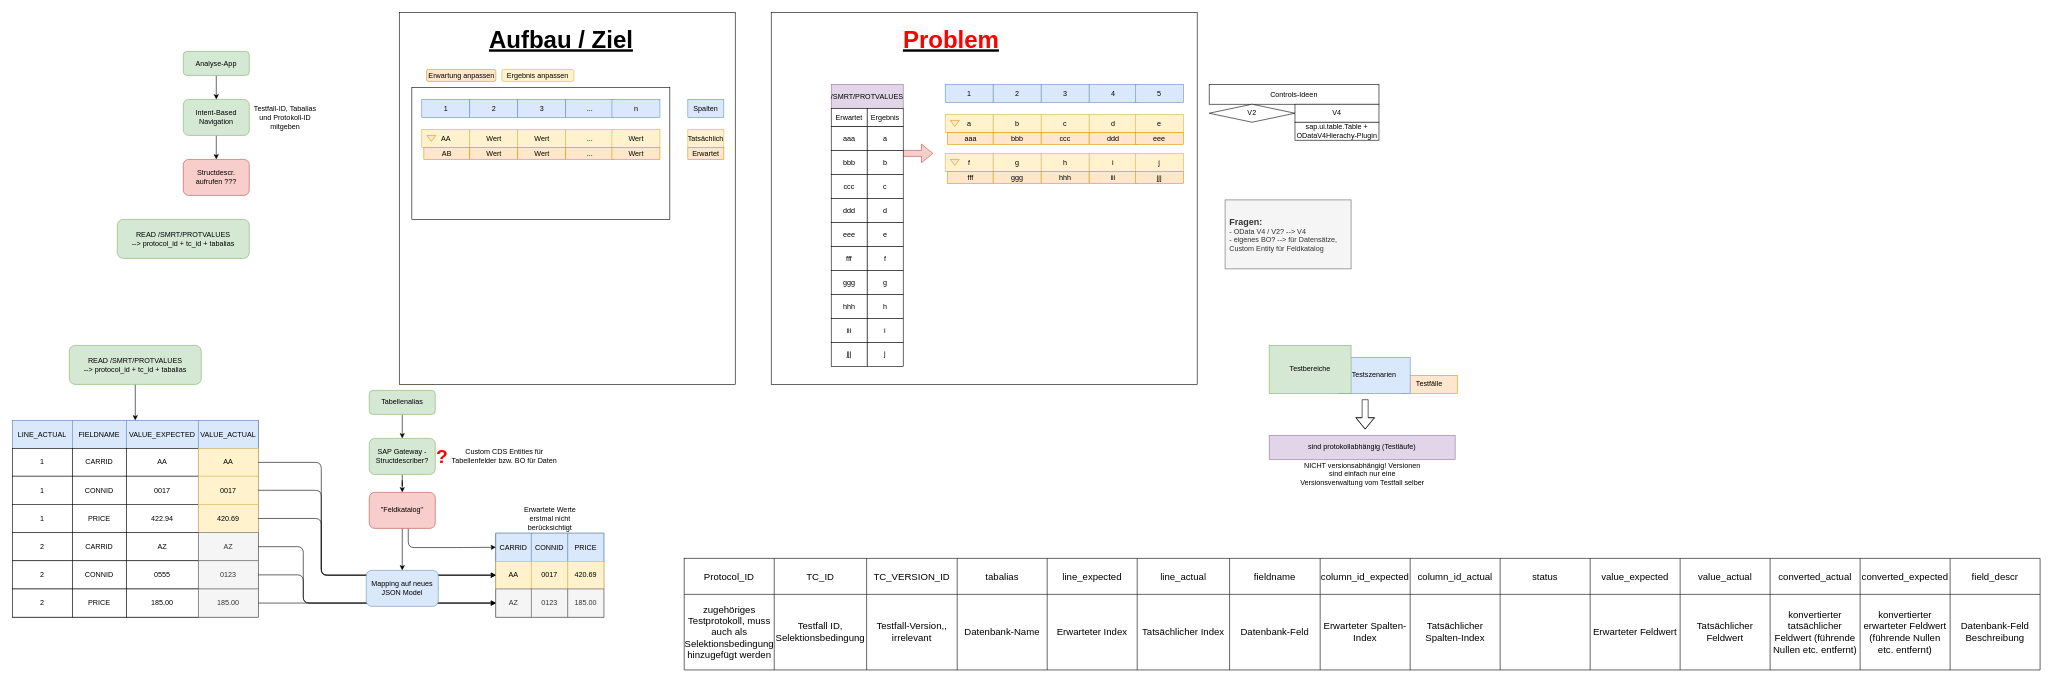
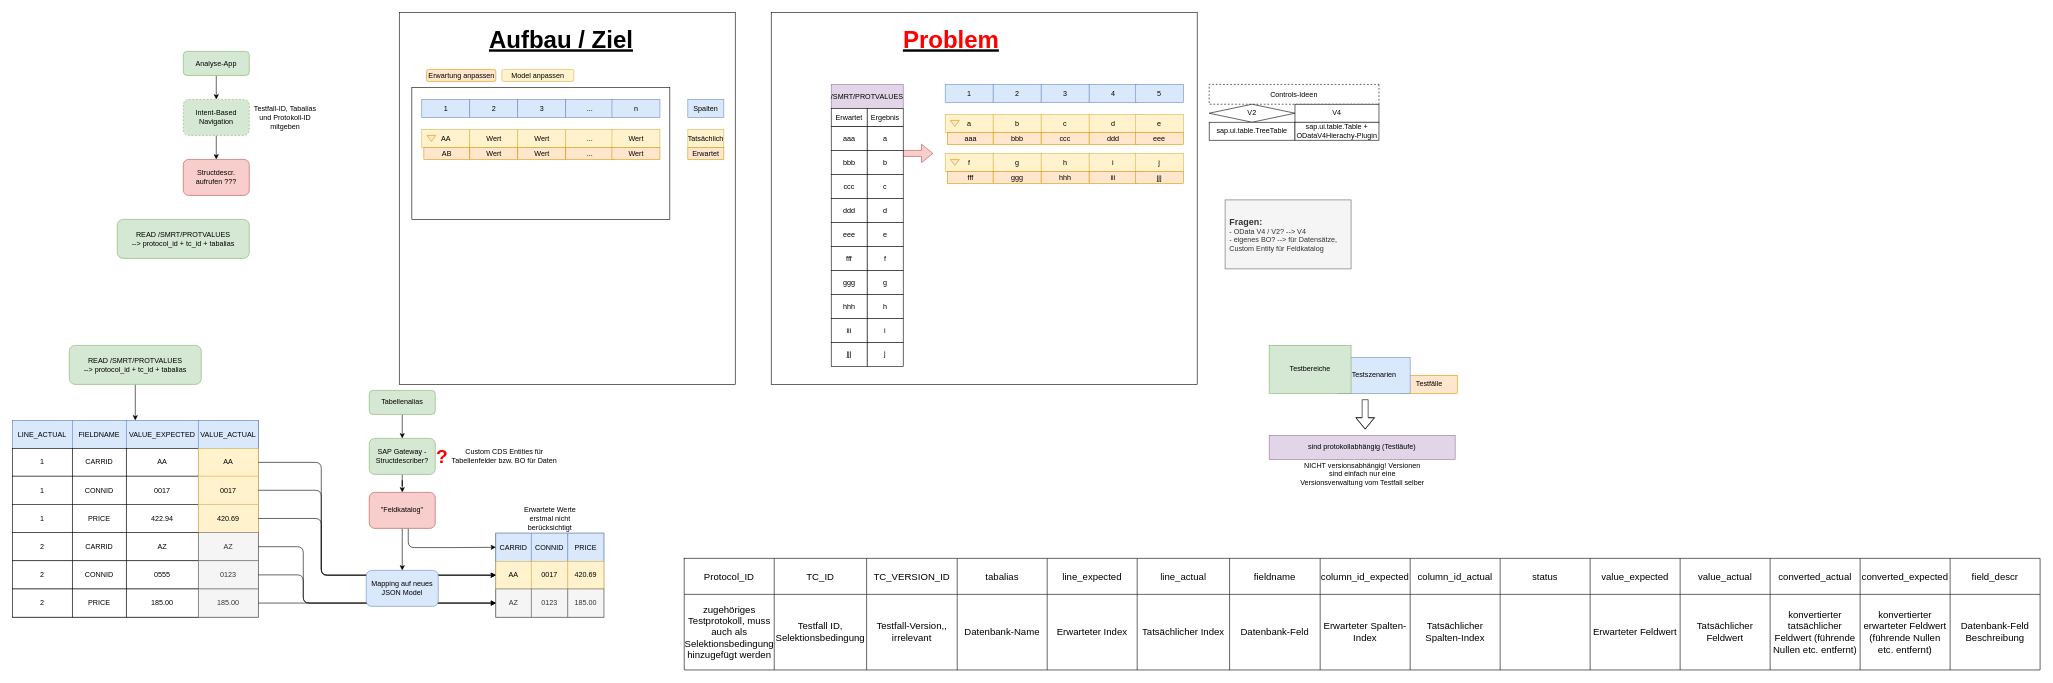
(538, 75) -> (538, 75)
(1294, 94) -> (1294, 94)
(216, 117) -> (216, 117)
none -> (1252, 131)
